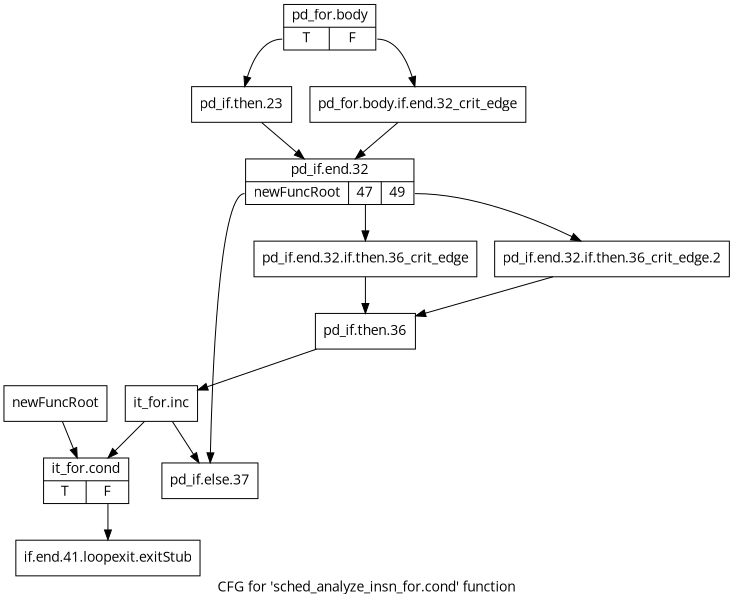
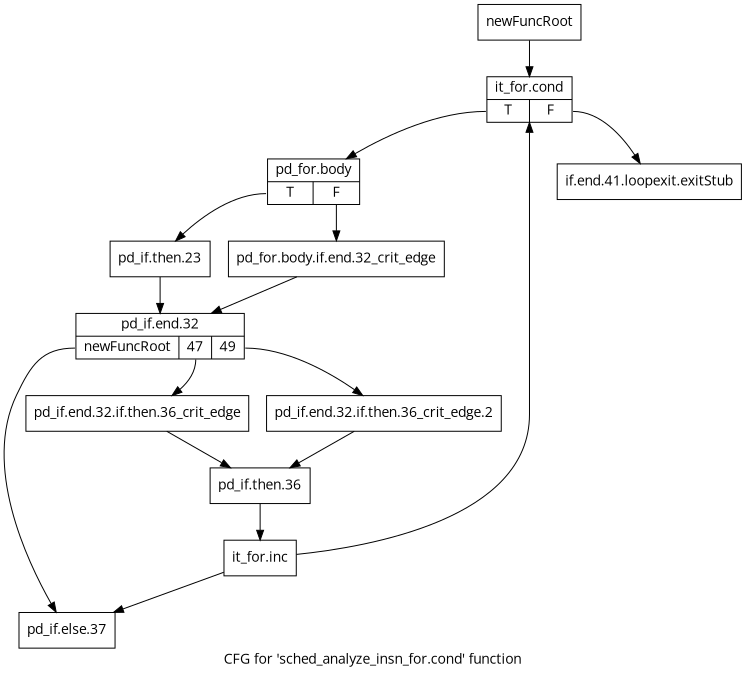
none -> (418, 124)
